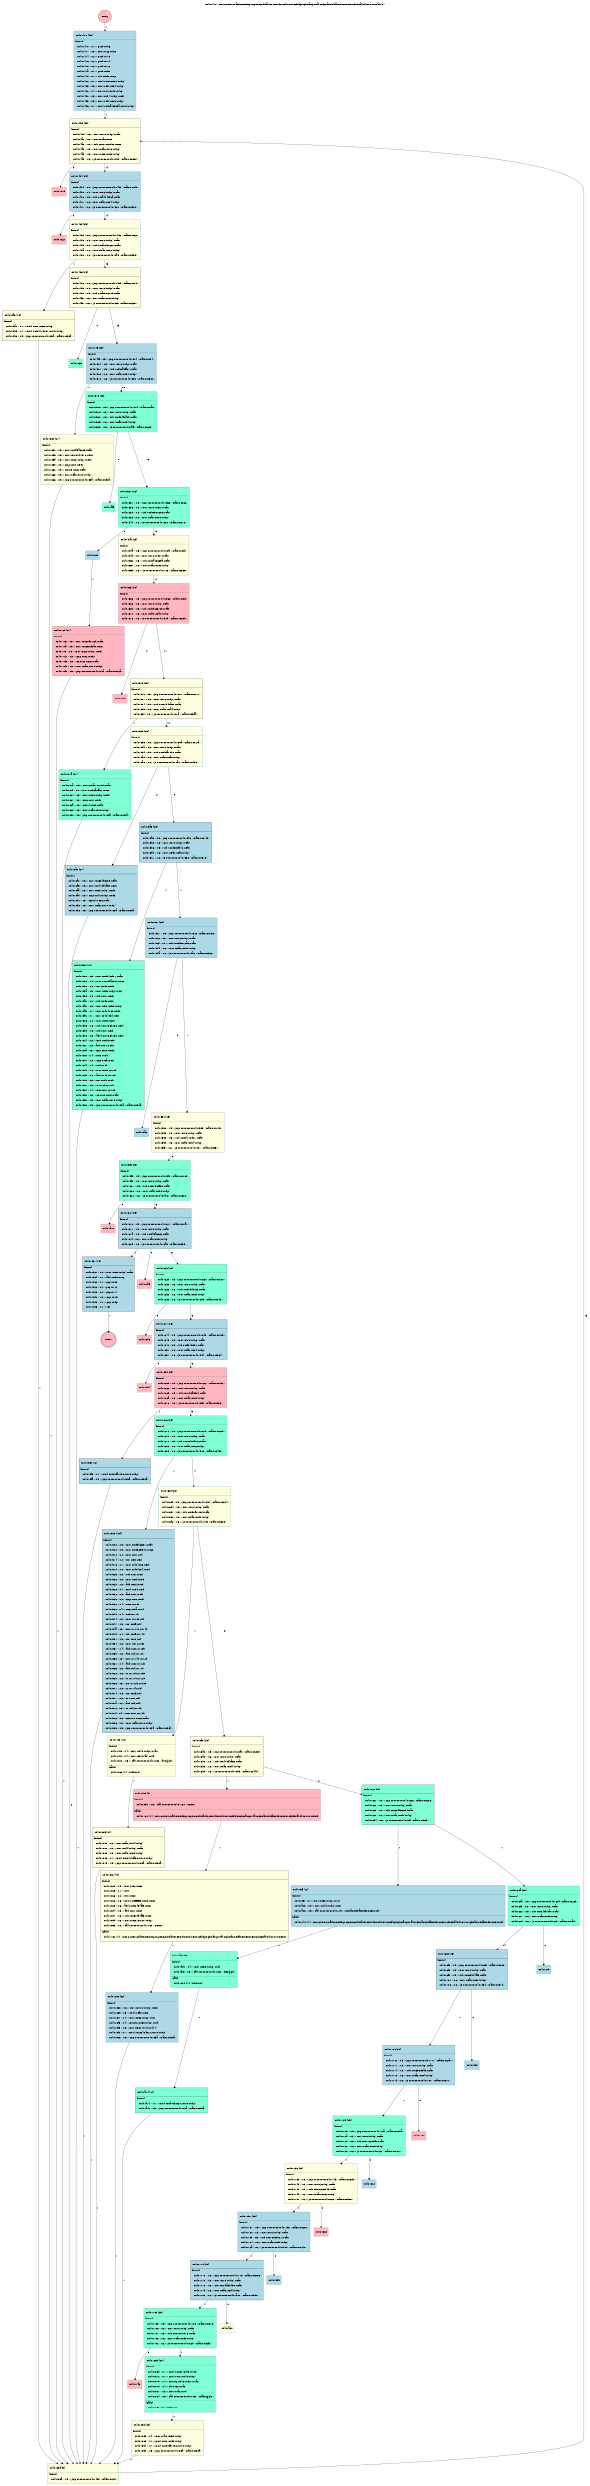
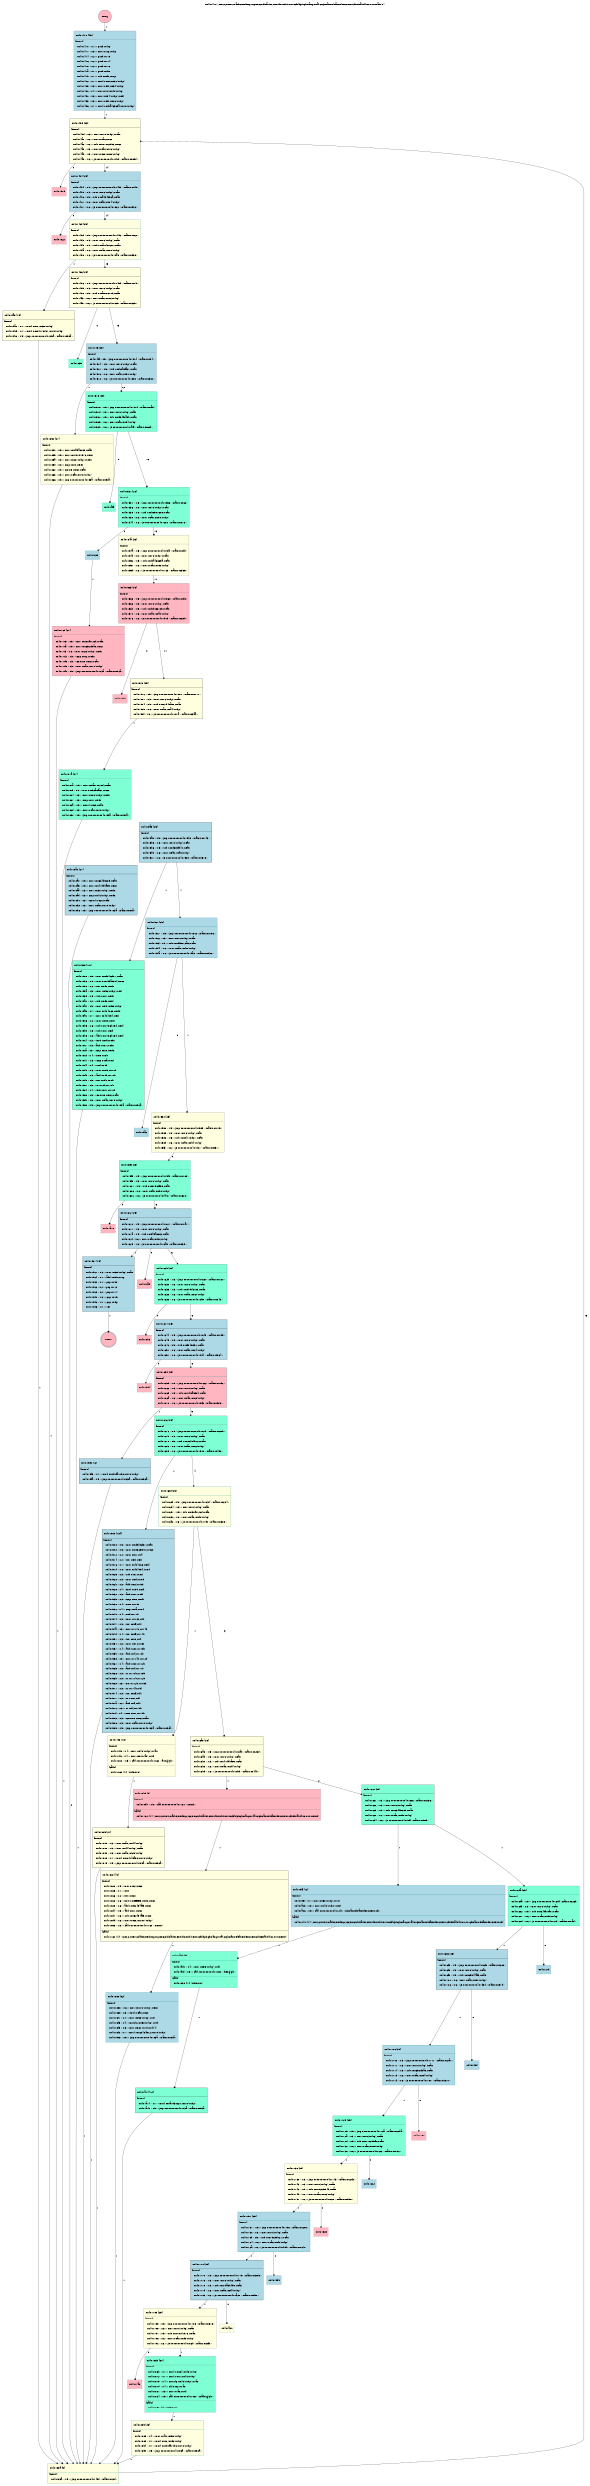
(166, 747) -> none
(504, 1945) -> (504, 1945)
(180, 2328) -> (180, 2328)
